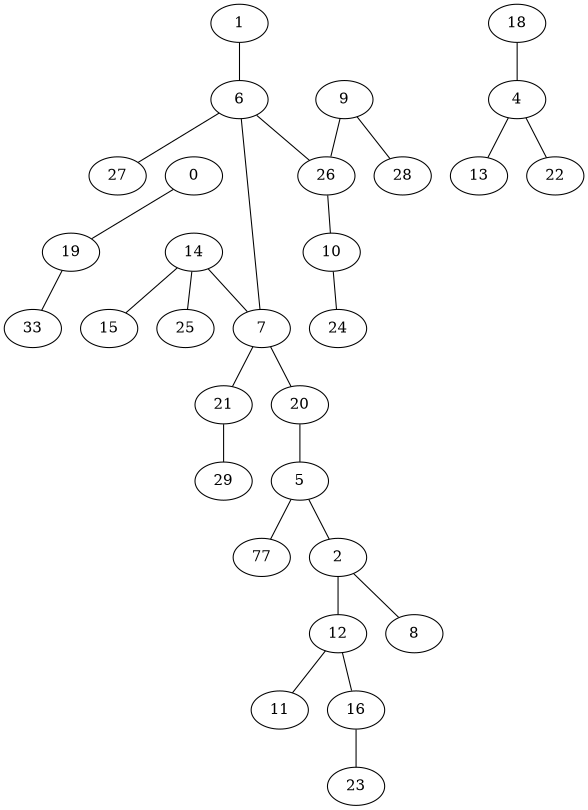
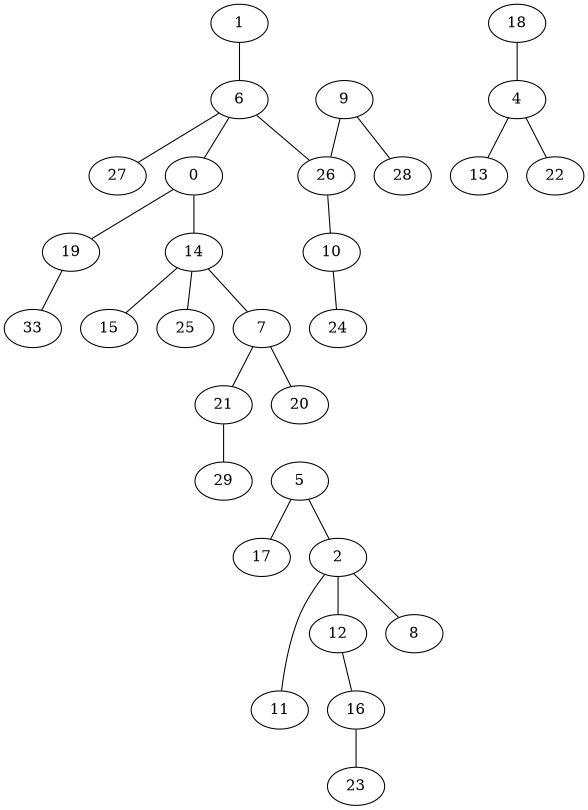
none -> (194, 214)
(251, 214) -> (217, 138)
(300, 443) -> none
(262, 557) -> (262, 557)
(309, 672) -> (294, 629)
